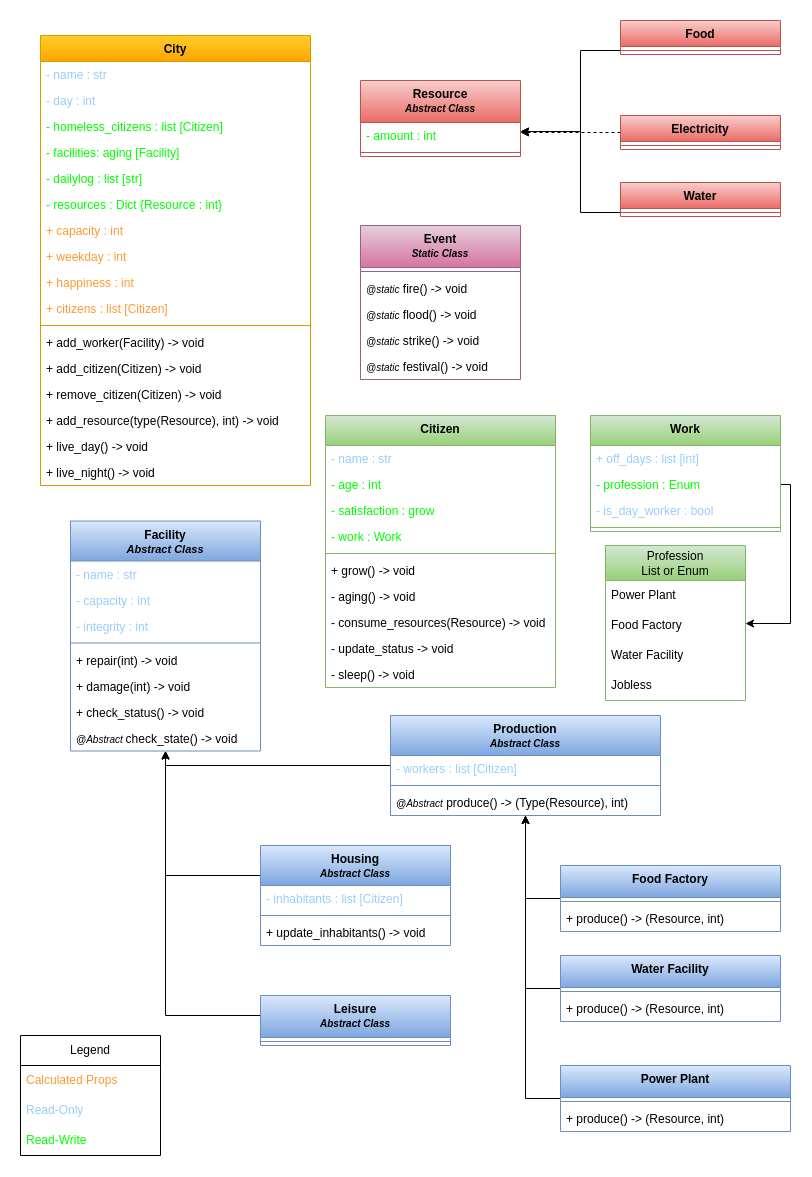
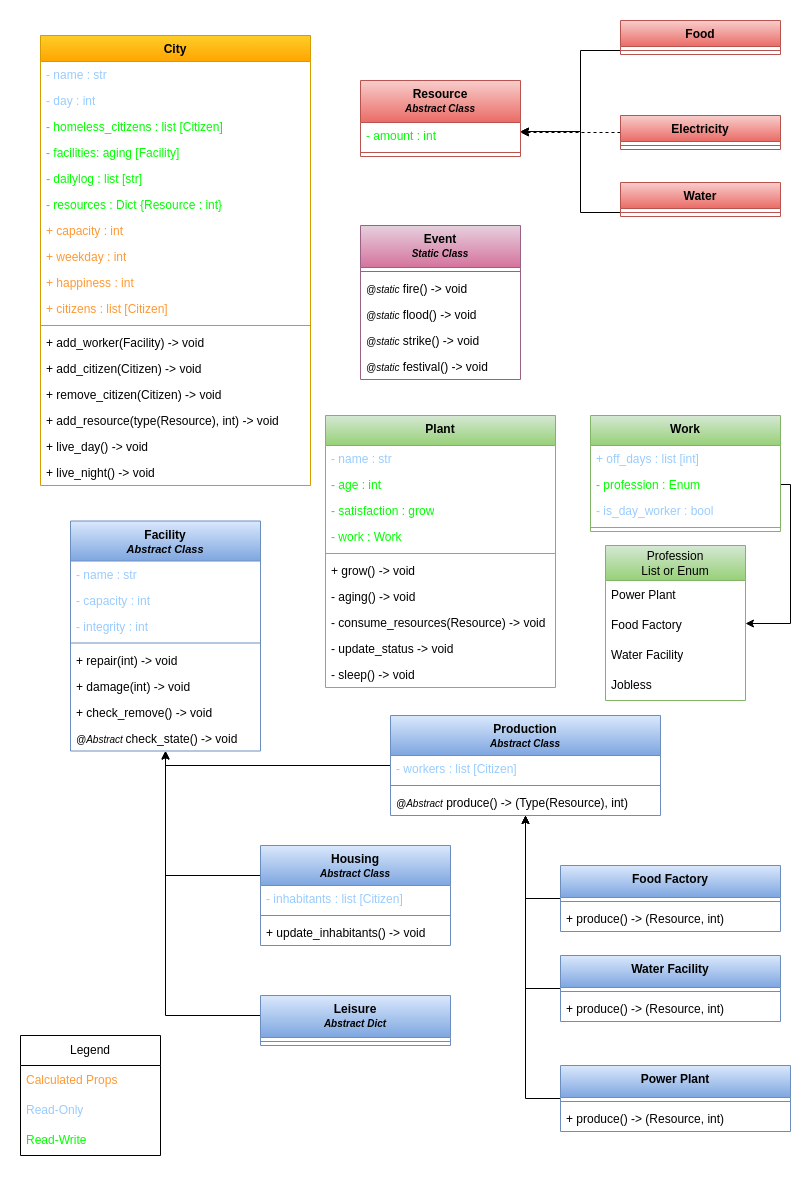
(441, 430) -> (441, 430)
(151, 714) -> (151, 714)
(356, 1017) -> (356, 1017)
